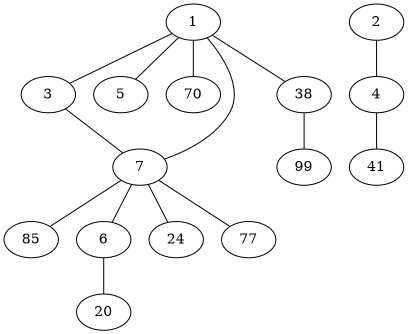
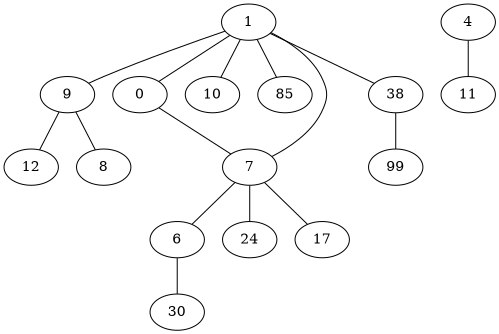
(377, 22) -> none
(48, 95) -> (140, 95)
(121, 95) -> (67, 95)
(193, 95) -> (212, 95)
none -> (31, 167)
none -> (104, 167)
(377, 167) -> (468, 95)
(85, 203) -> (267, 58)
(249, 240) -> (322, 240)
(104, 312) -> (177, 312)
